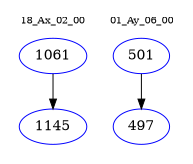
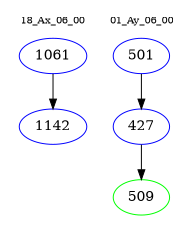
(53, 21) -> (53, 21)
(53, 127) -> (53, 127)
(141, 127) -> (141, 127)
none -> (141, 197)
